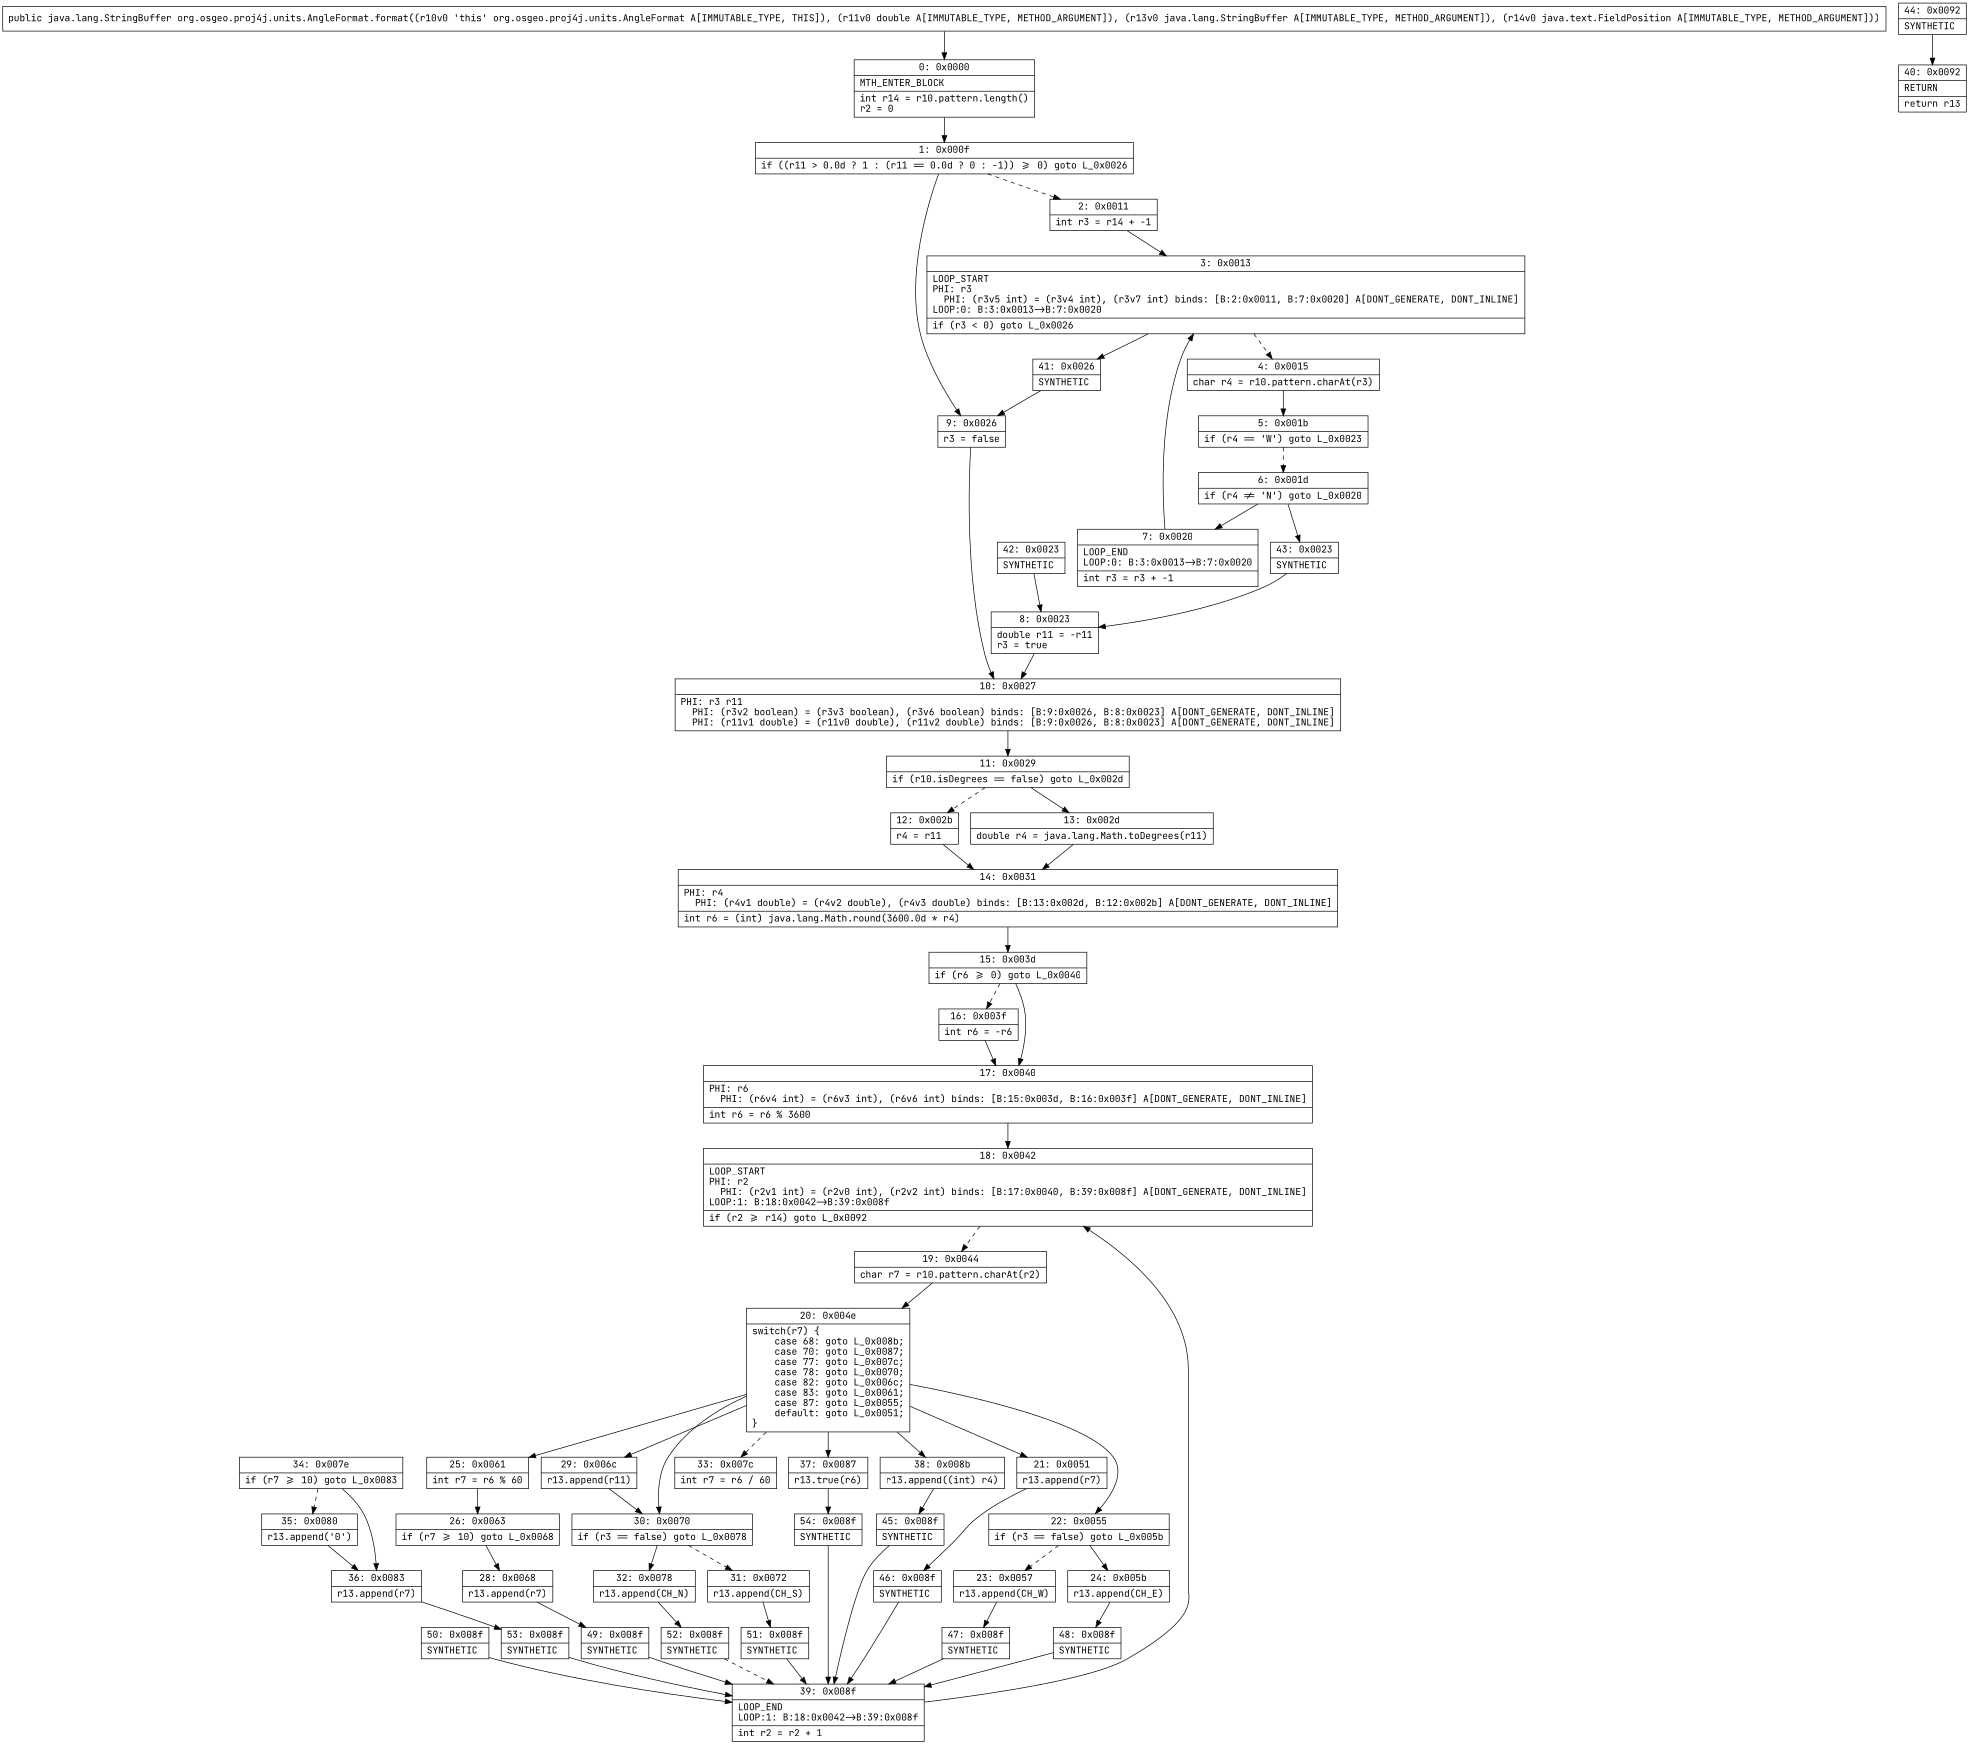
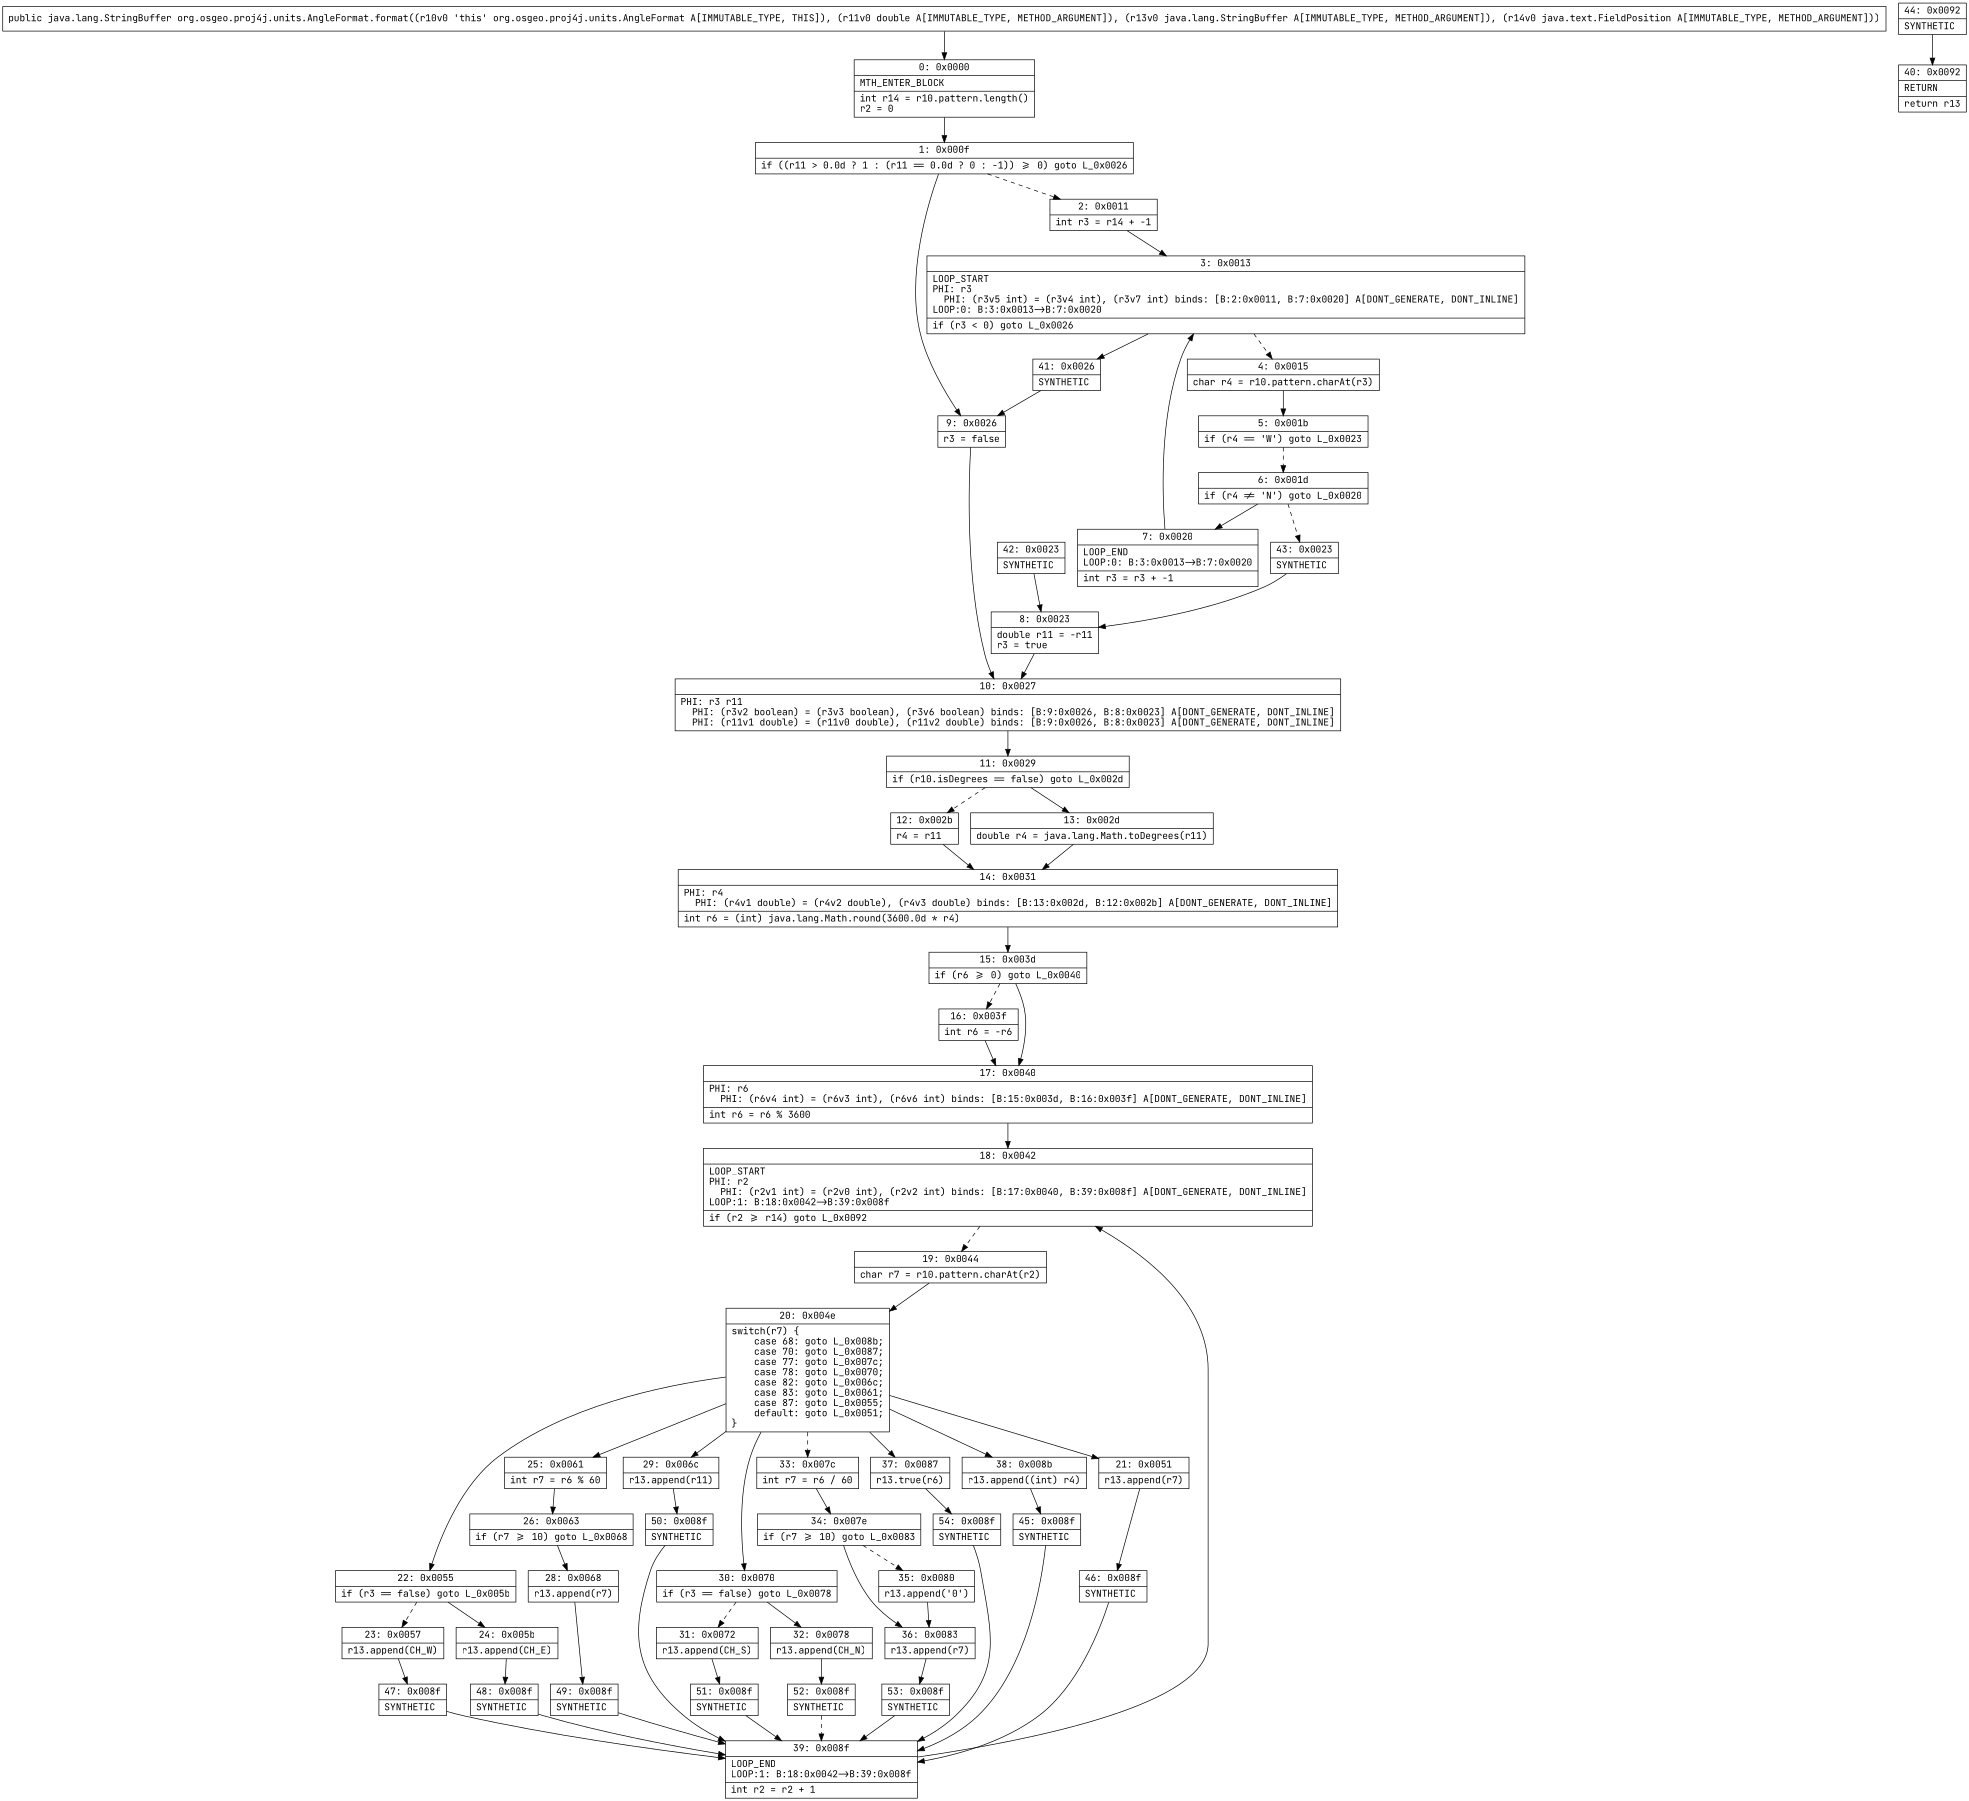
(1293, 520) -> (1293, 520)
none -> (822, 1498)
(623, 1499) -> (675, 1498)
